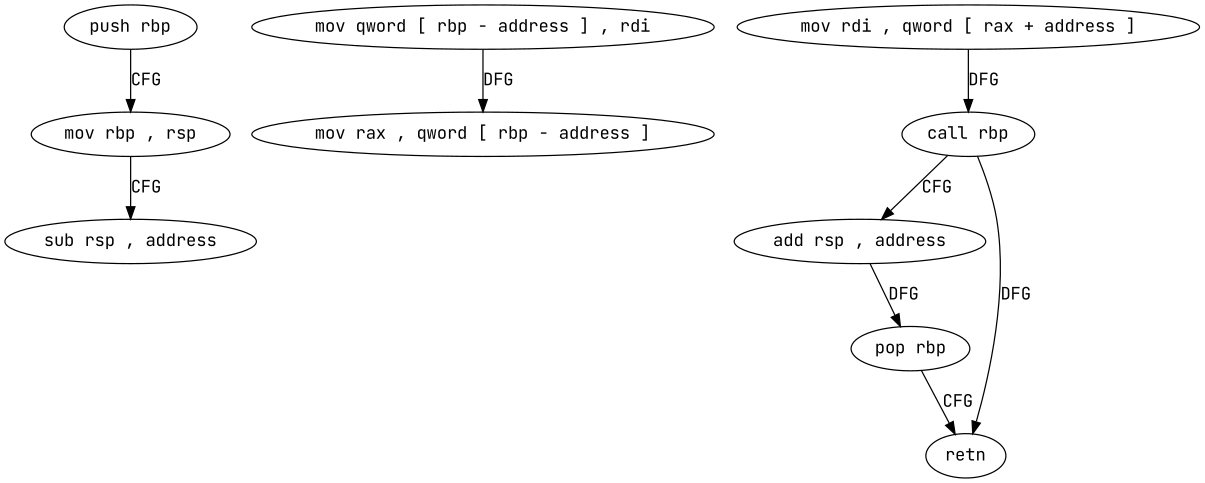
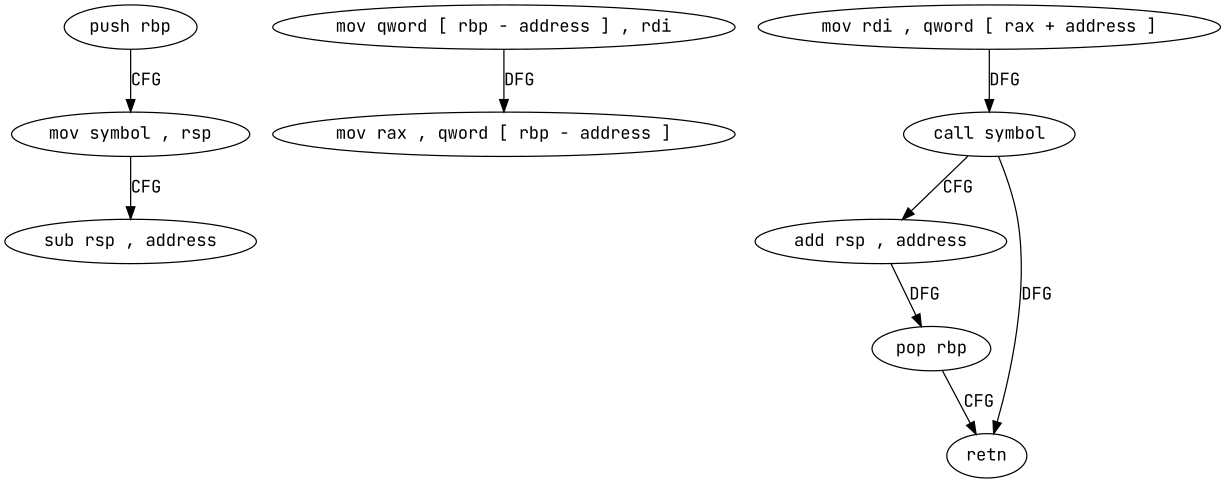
(131, 134) -> (131, 134)
(968, 134) -> (989, 134)
